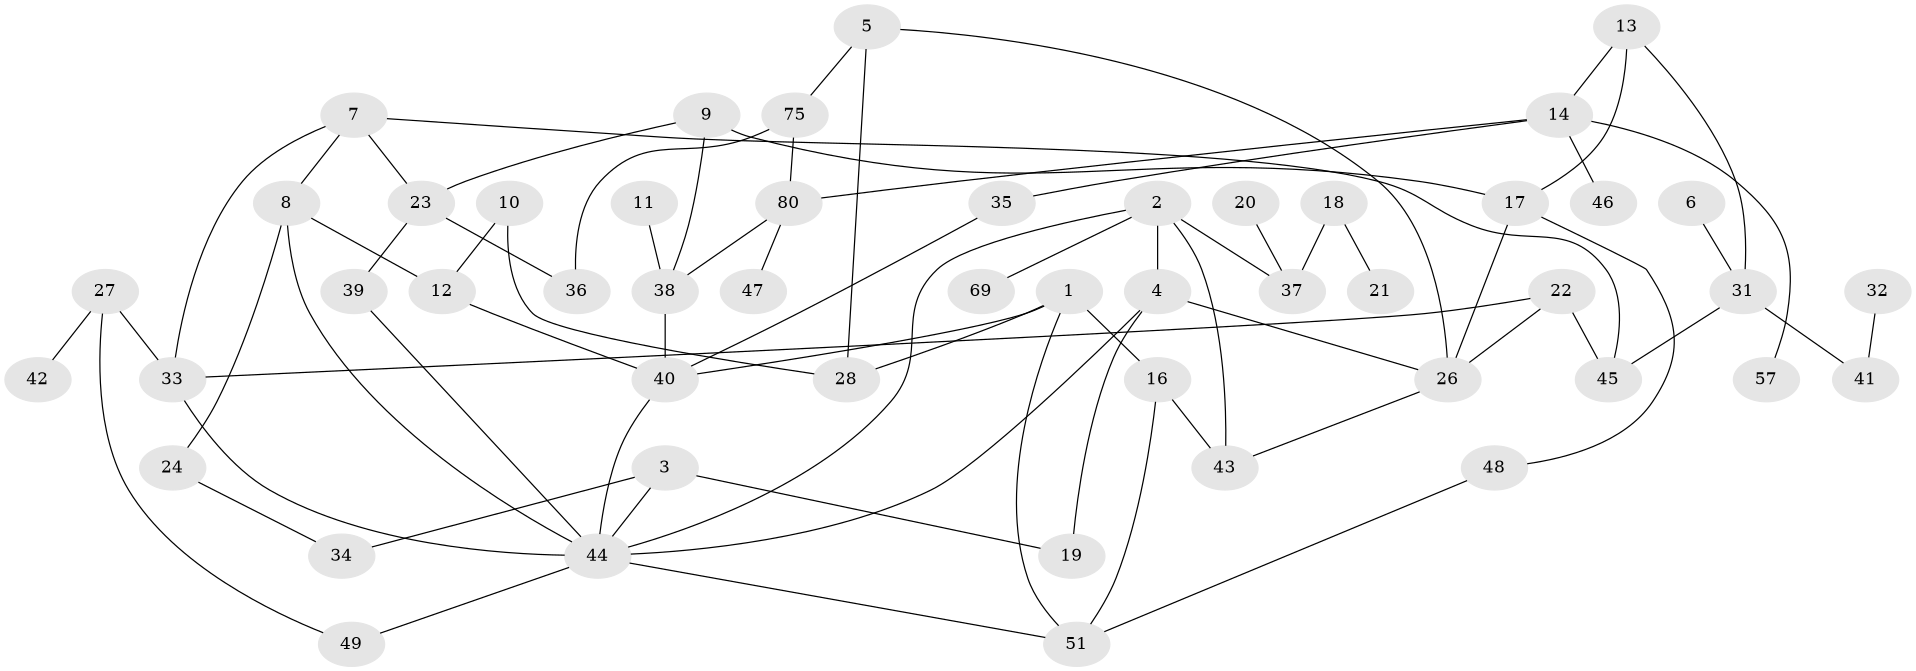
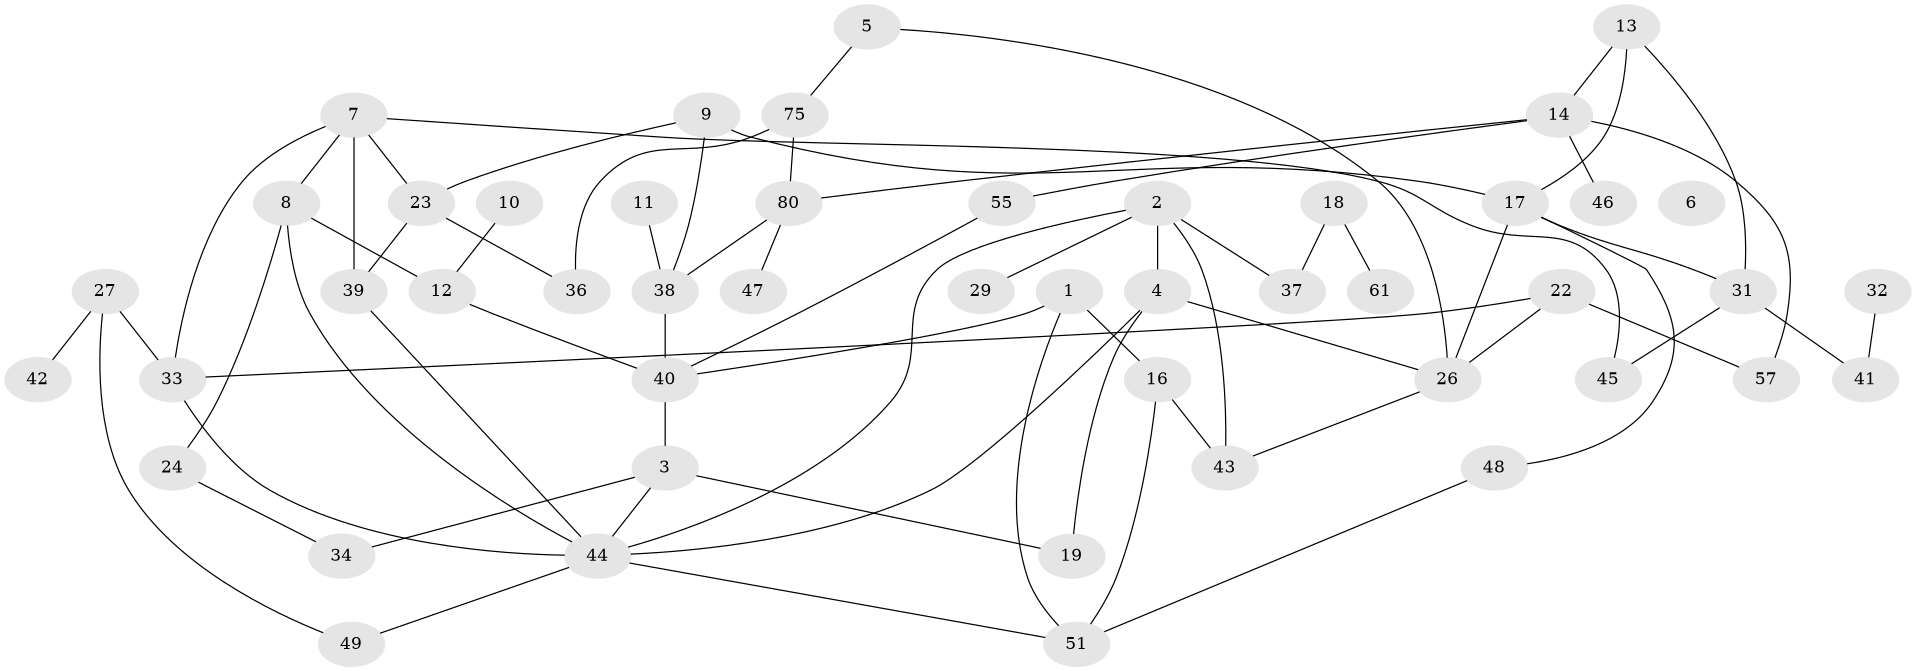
none -> (354, 203)
(1002, 203) -> (1002, 203)
(1246, 203) -> none
(1717, 247) -> (1628, 249)
(981, 292) -> (981, 292)
(1381, 292) -> (1381, 292)
(1585, 336) -> (1660, 334)
(846, 380) -> none
(615, 463) -> (665, 424)
